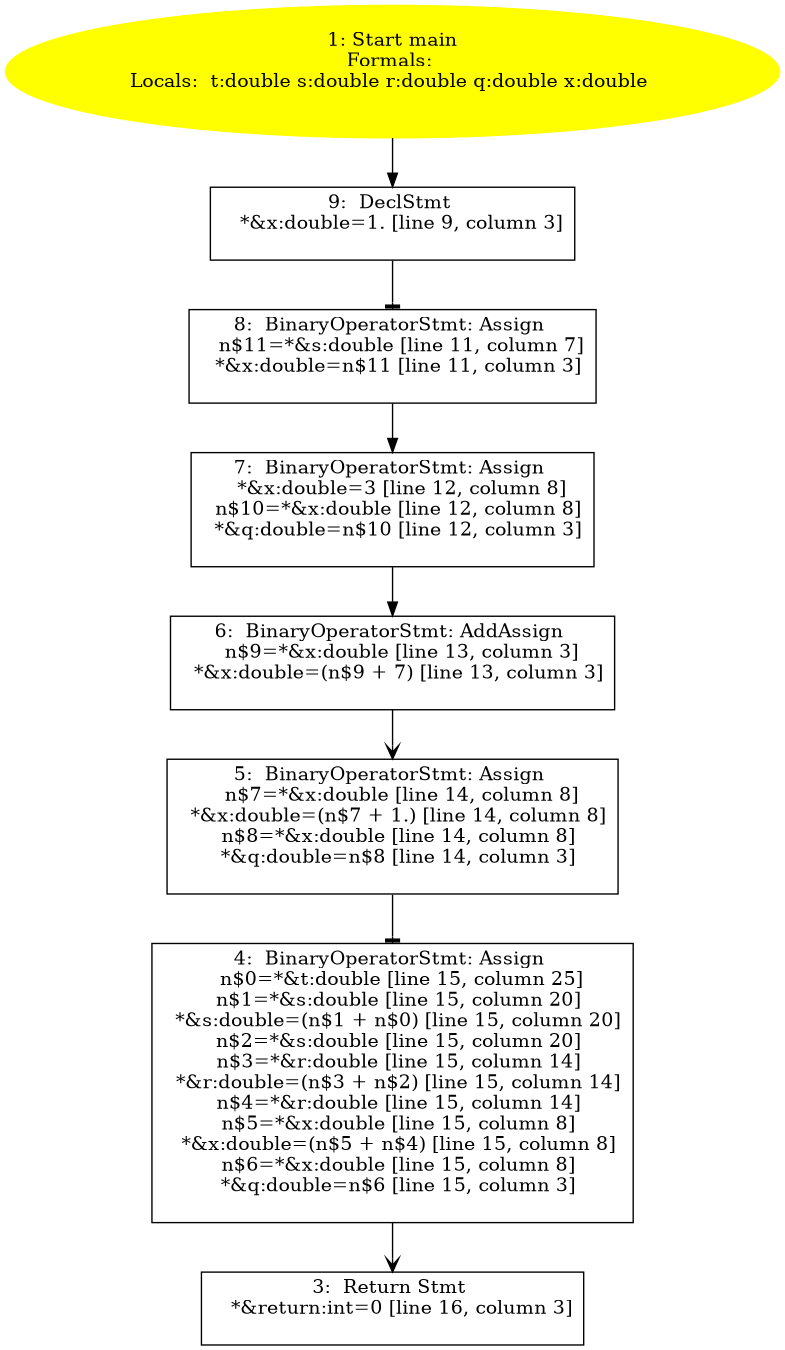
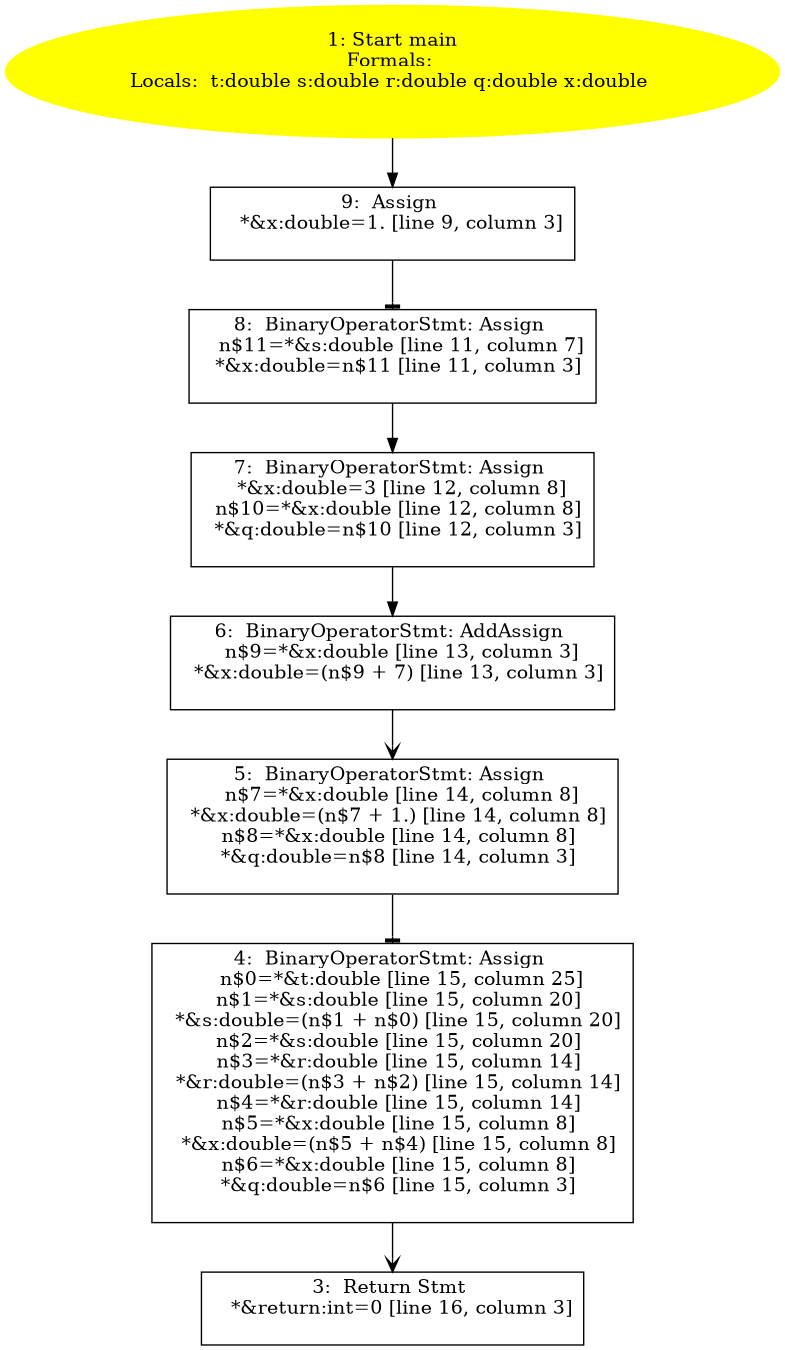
(393, 224) -> (393, 224)
